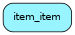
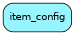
(37, 18) -> (37, 18)
